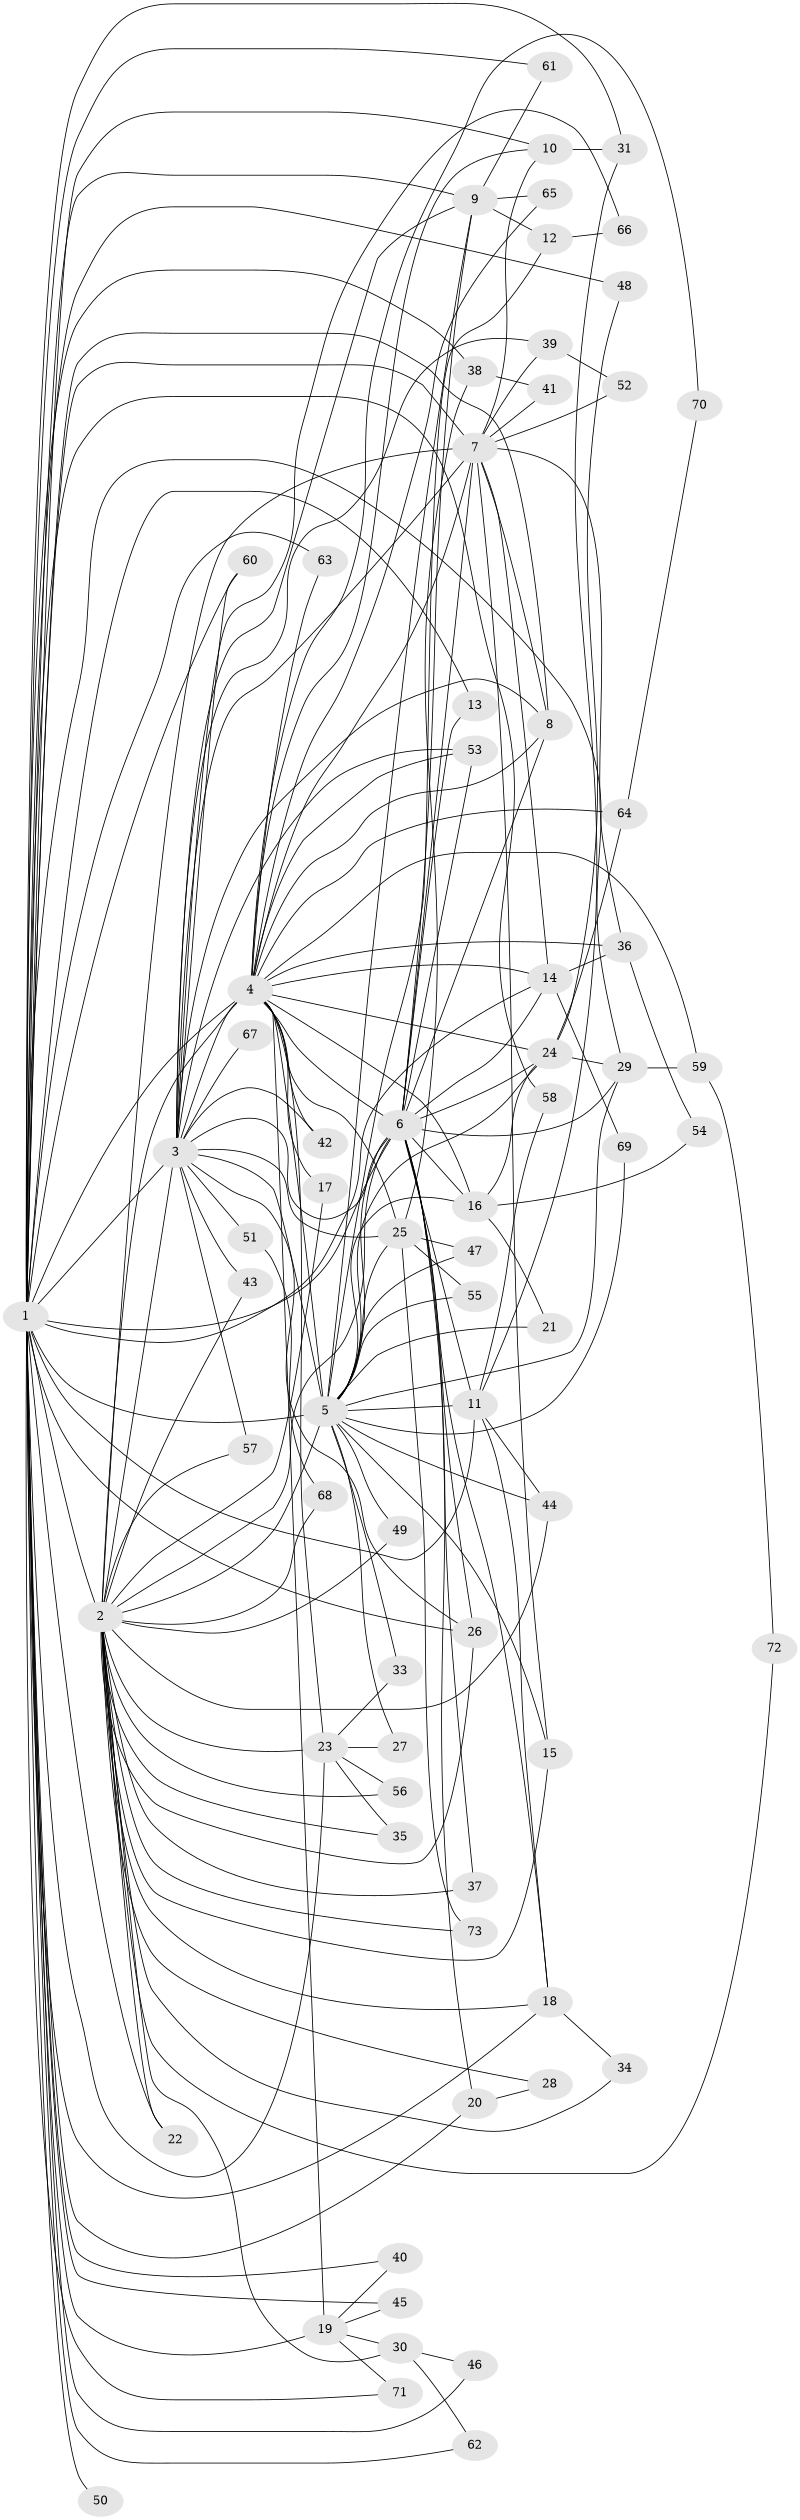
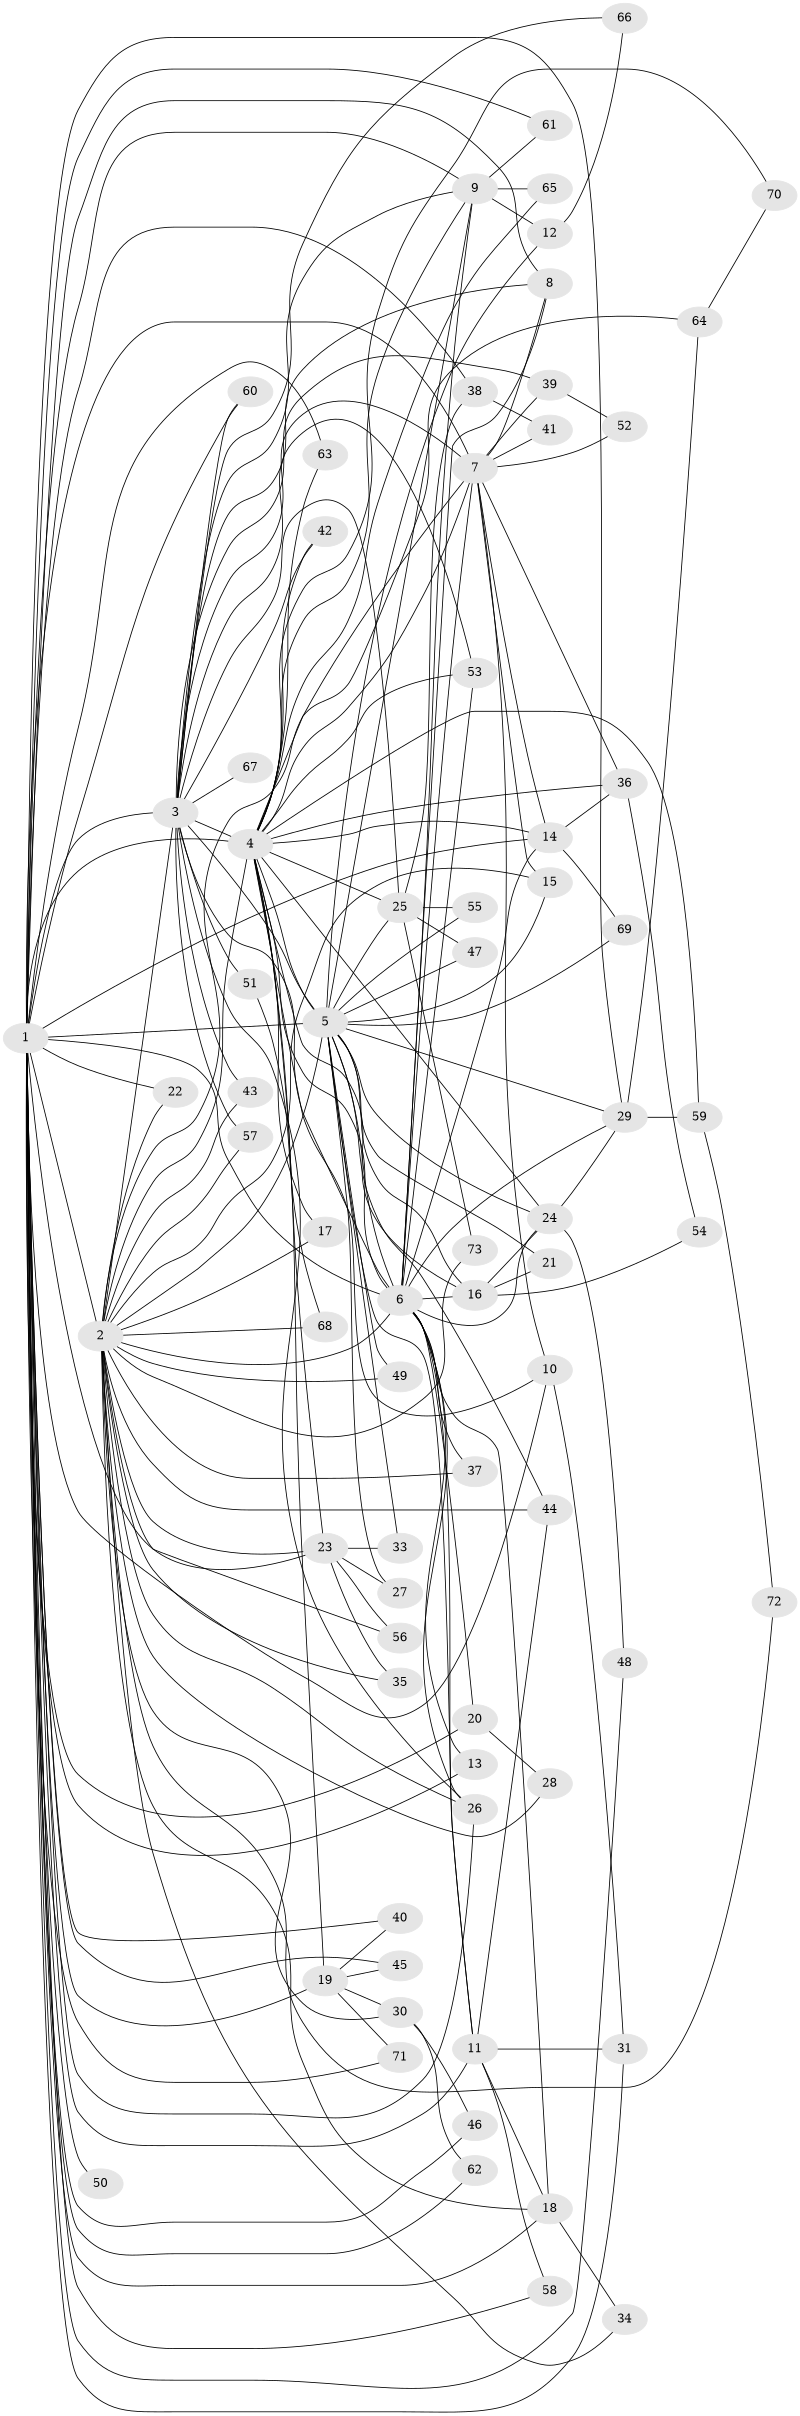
(365, 820) -> (353, 570)
(587, 957) -> (669, 720)
